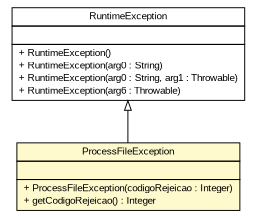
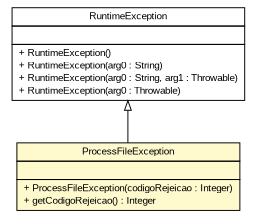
(100, 91) -> (100, 91)
